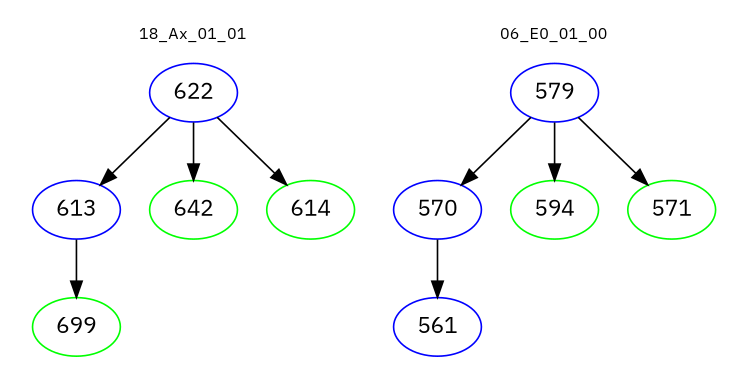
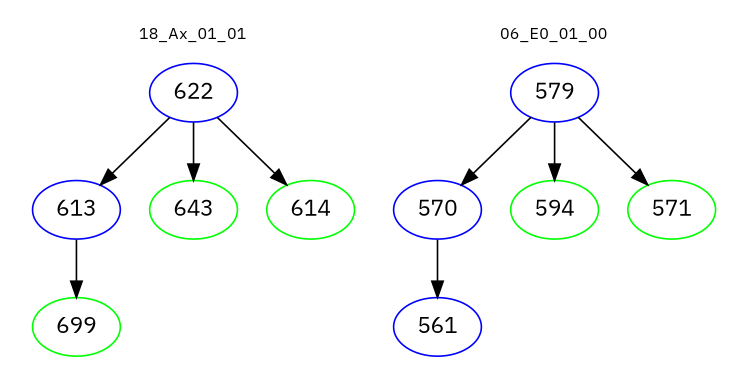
(194, 210) -> (194, 210)
